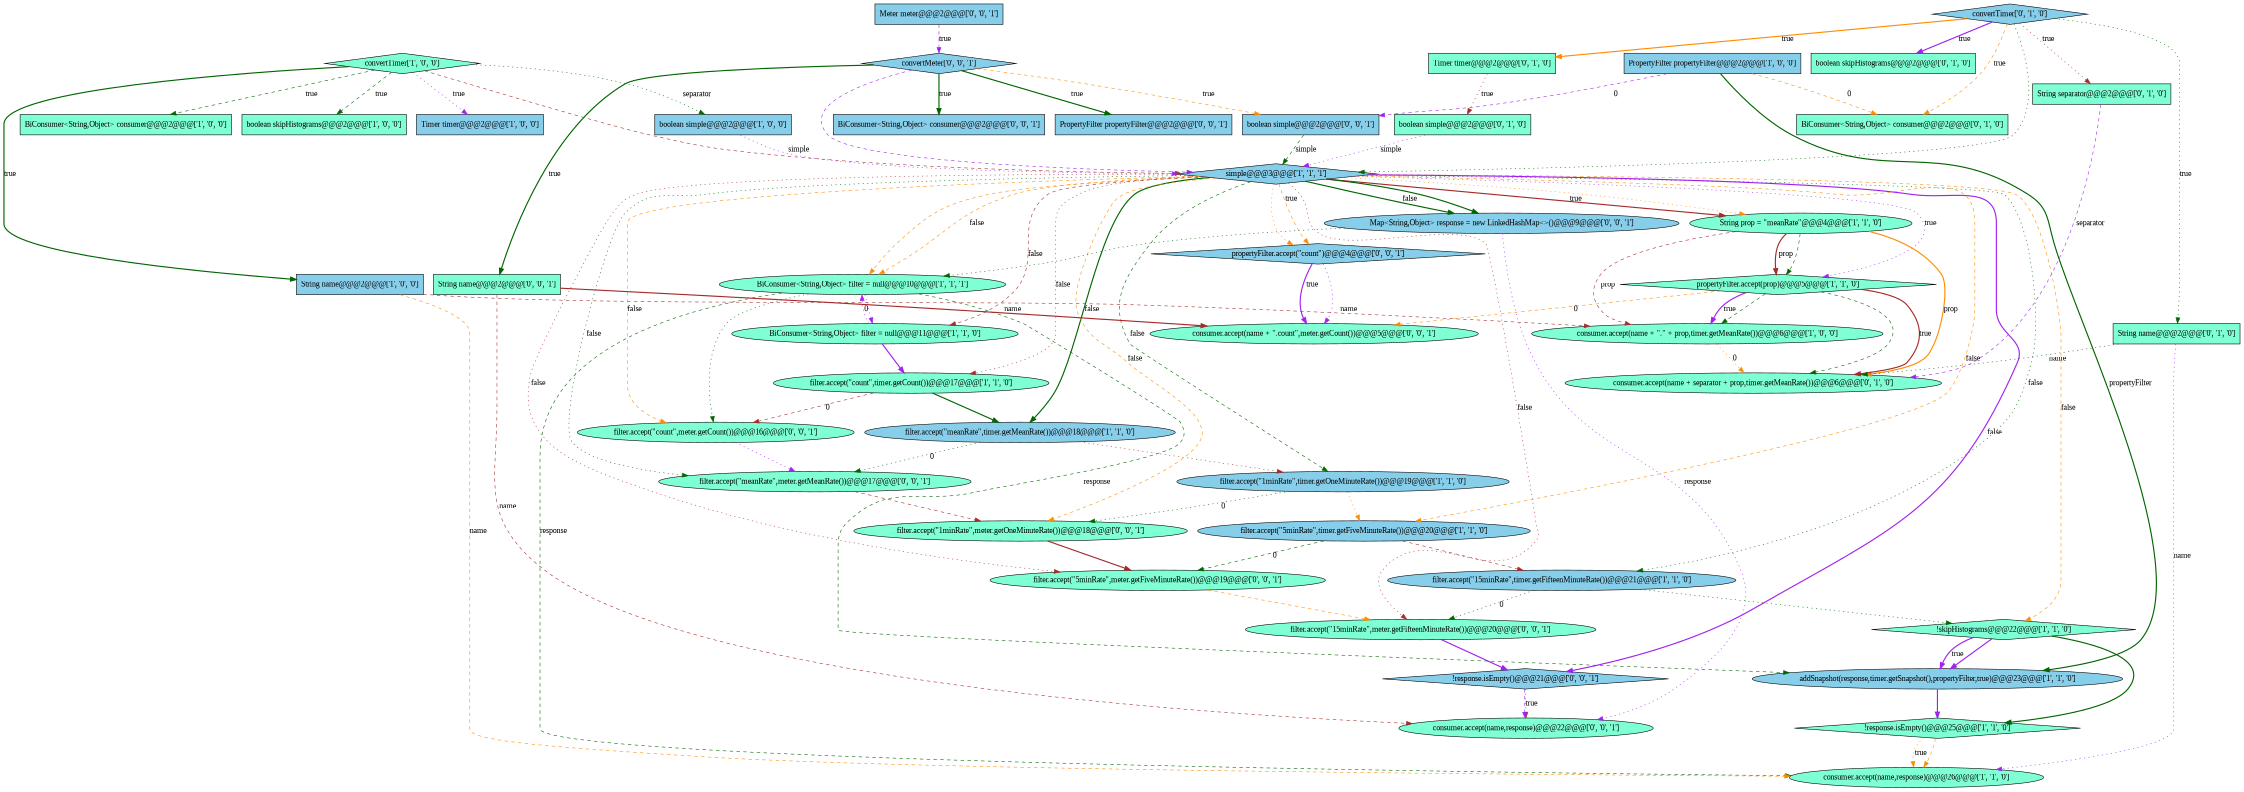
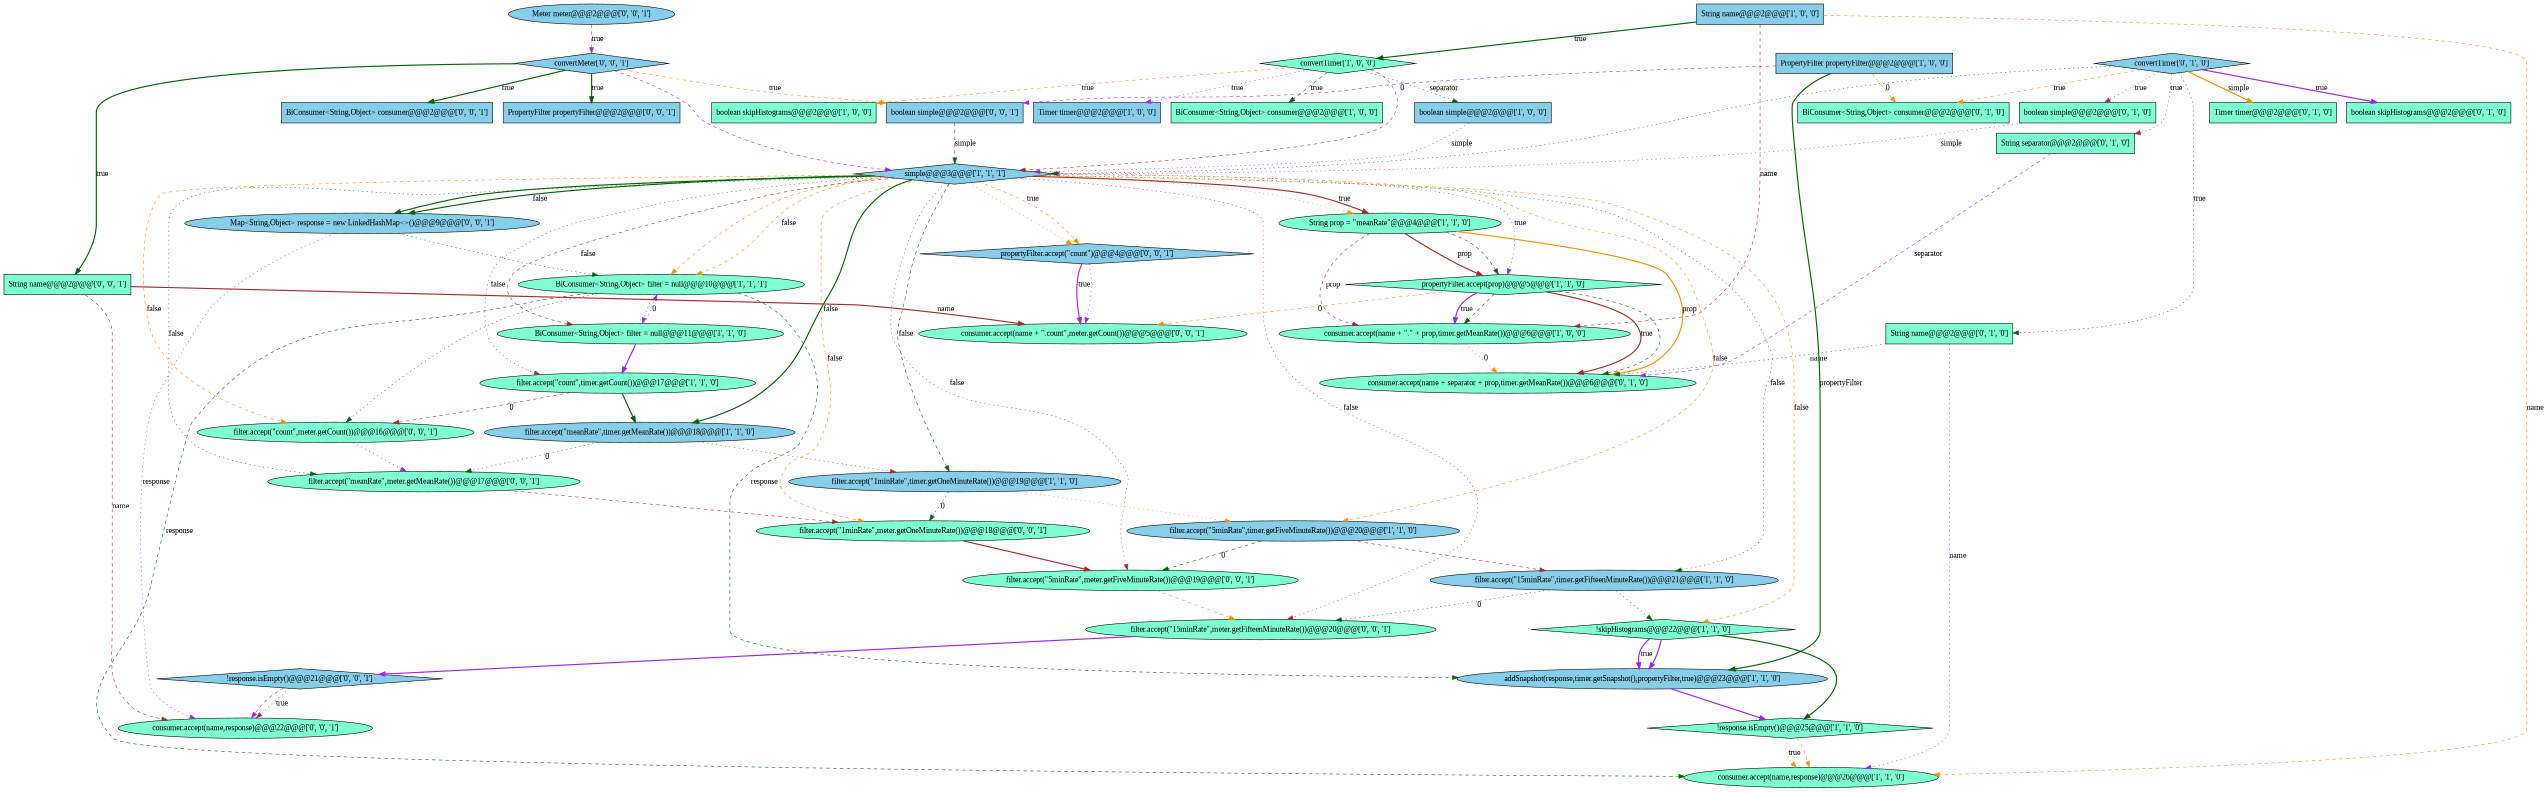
(939, 14) -> (592, 14)
(1788, 39) -> (2239, 88)
(1479, 91) -> (2134, 86)
(366, 92) -> (1087, 84)
(4, 145) -> (1540, 40)
(1996, 255) -> none
